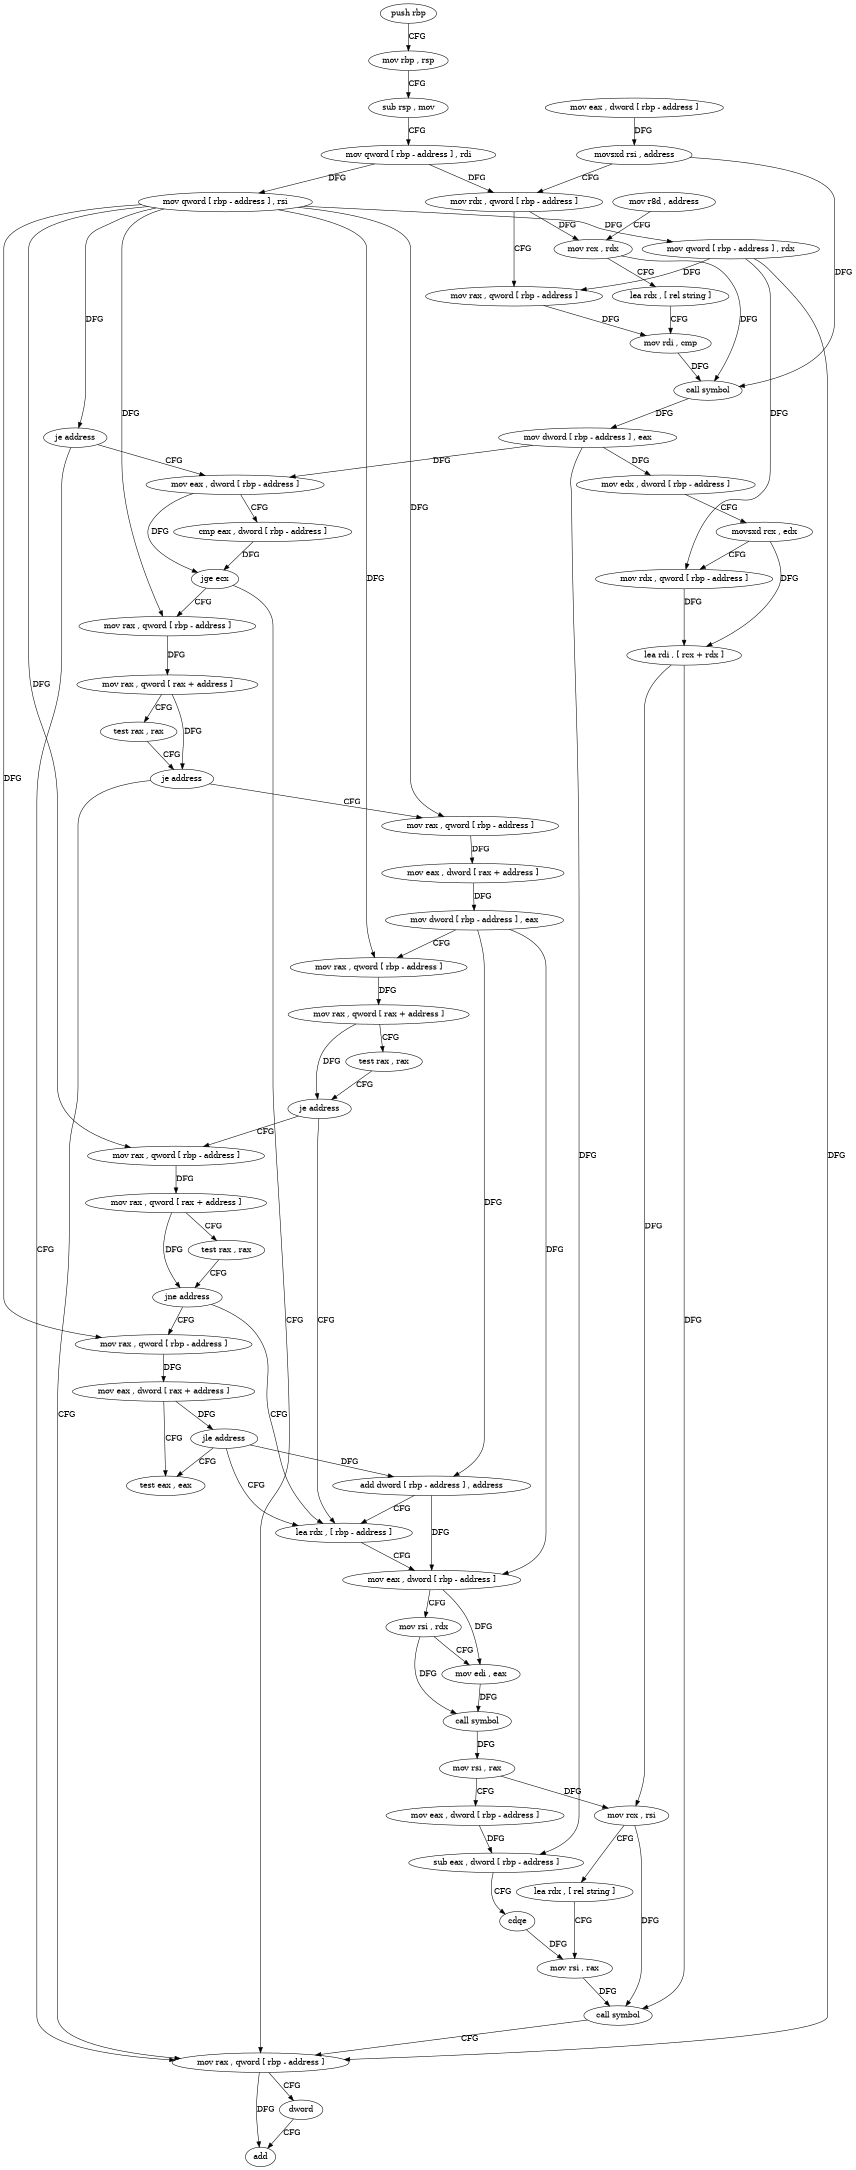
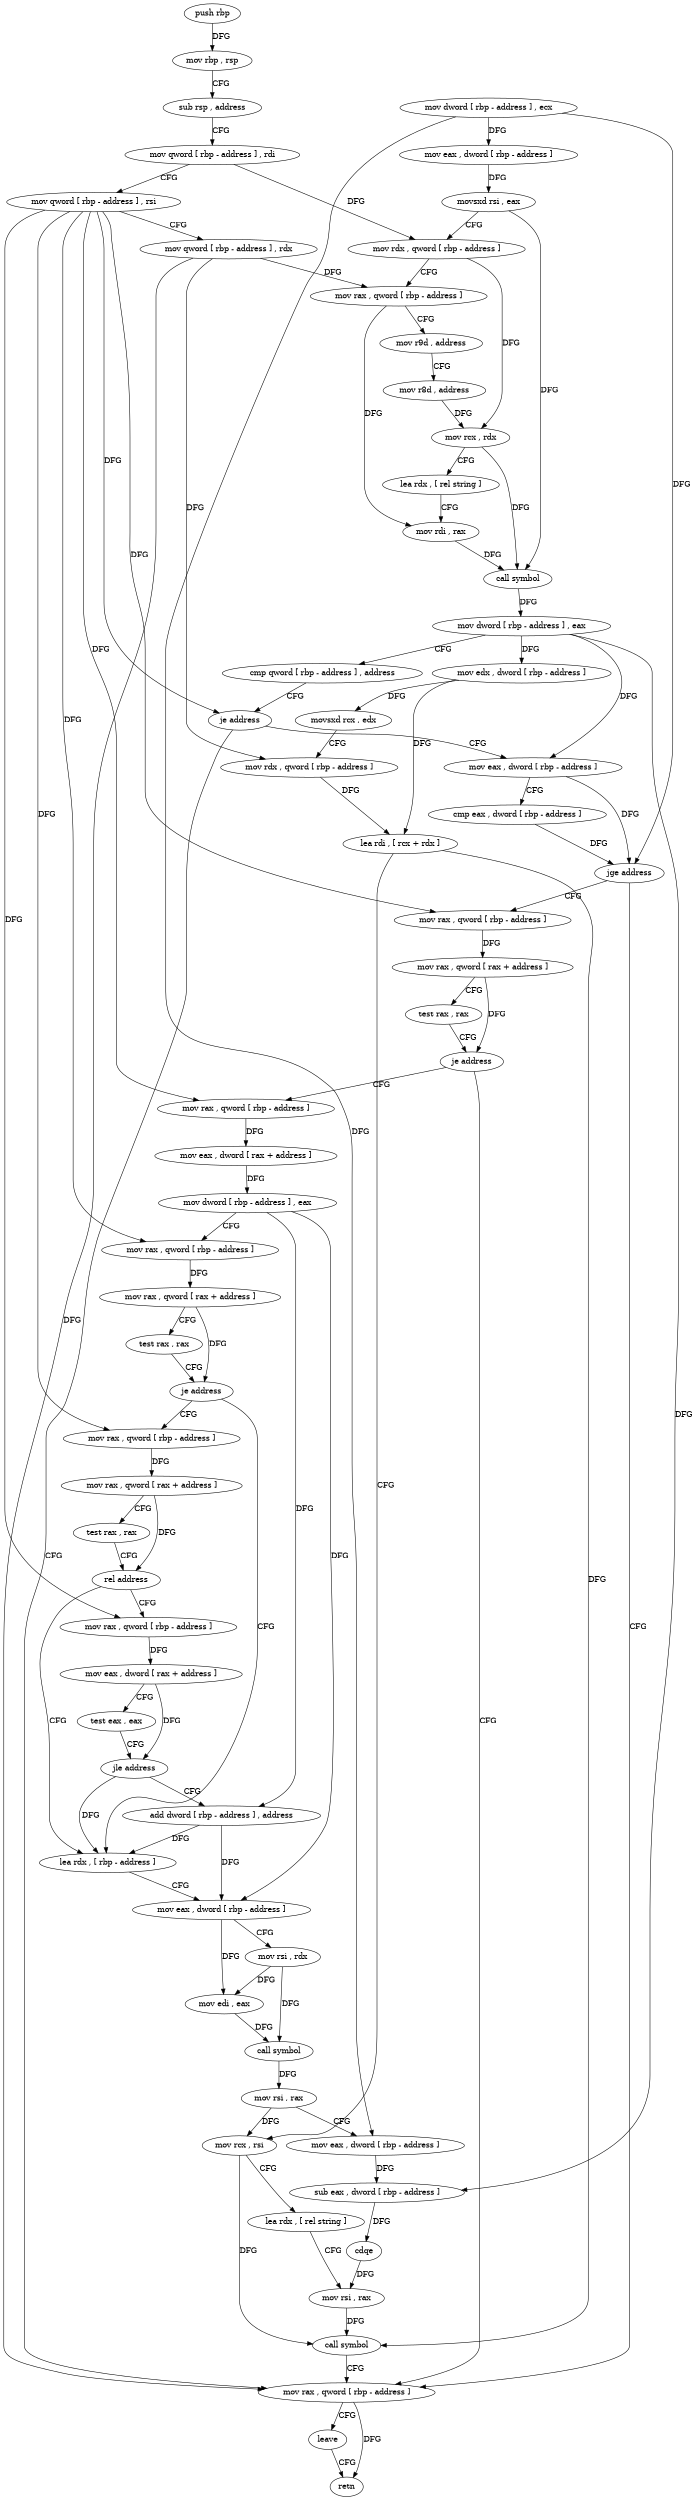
(417, 37) -> (221, 37)
(408, 108) -> (212, 108)
none -> (489, 108)
(634, 155) -> (489, 202)
(337, 178) -> (169, 178)
(613, 226) -> (178, 226)
(642, 226) -> (463, 414)
none -> (431, 343)
(671, 343) -> (441, 532)
(729, 508) -> (397, 697)
(215, 579) -> (629, 873)
(767, 605) -> (413, 743)
none -> (322, 673)
(654, 1227) -> (386, 1486)
(187, 1297) -> (126, 1580)
(197, 1460) -> (124, 1742)
(350, 1462) -> (192, 1792)
(256, 1486) -> (91, 1816)
(402, 1509) -> (181, 1839)
(465, 1651) -> (266, 1981)
(503, 1892) -> (382, 2222)
(301, 2110) -> (328, 2440)
(261, 2157) -> (347, 2487)
